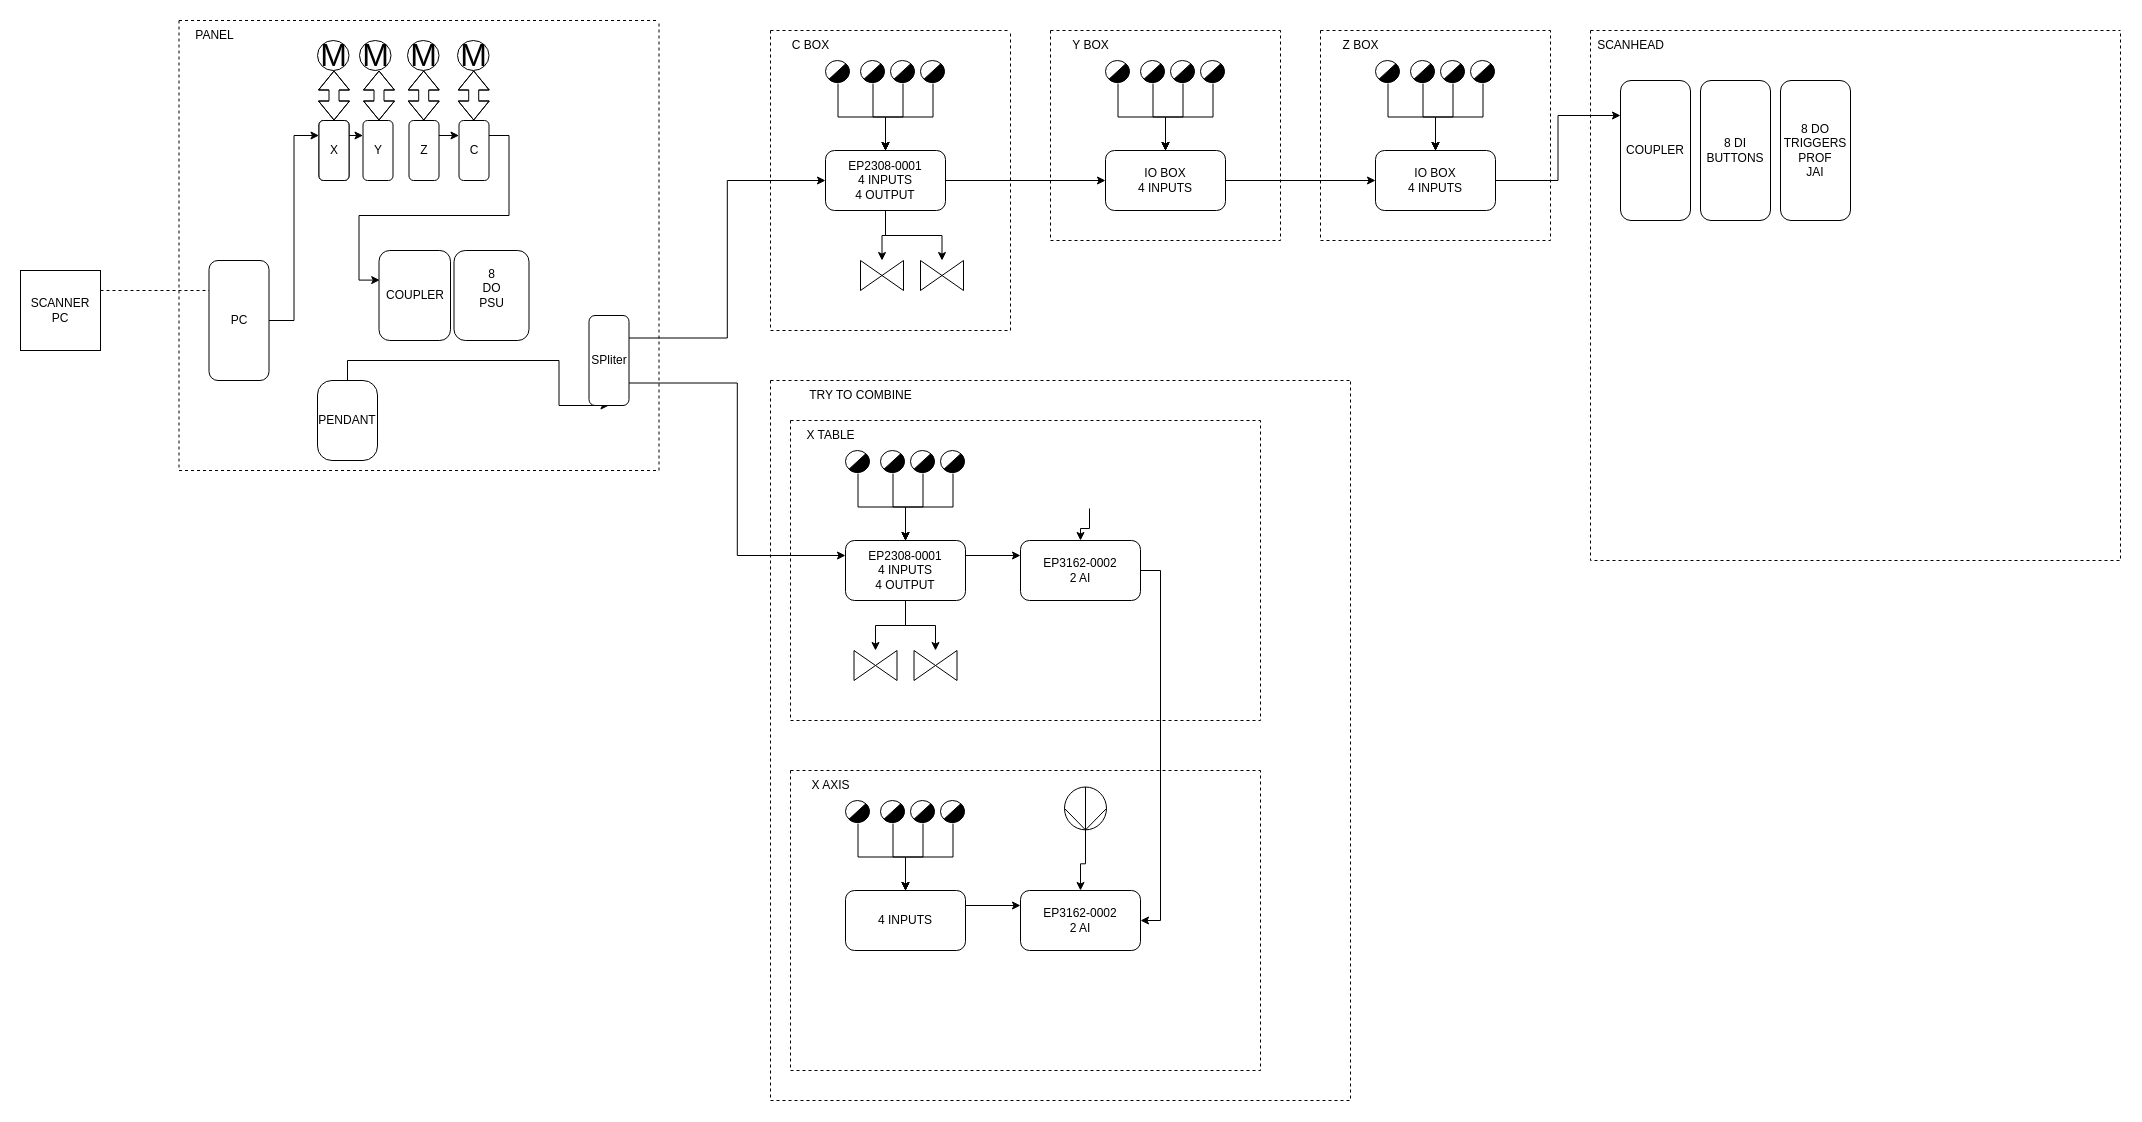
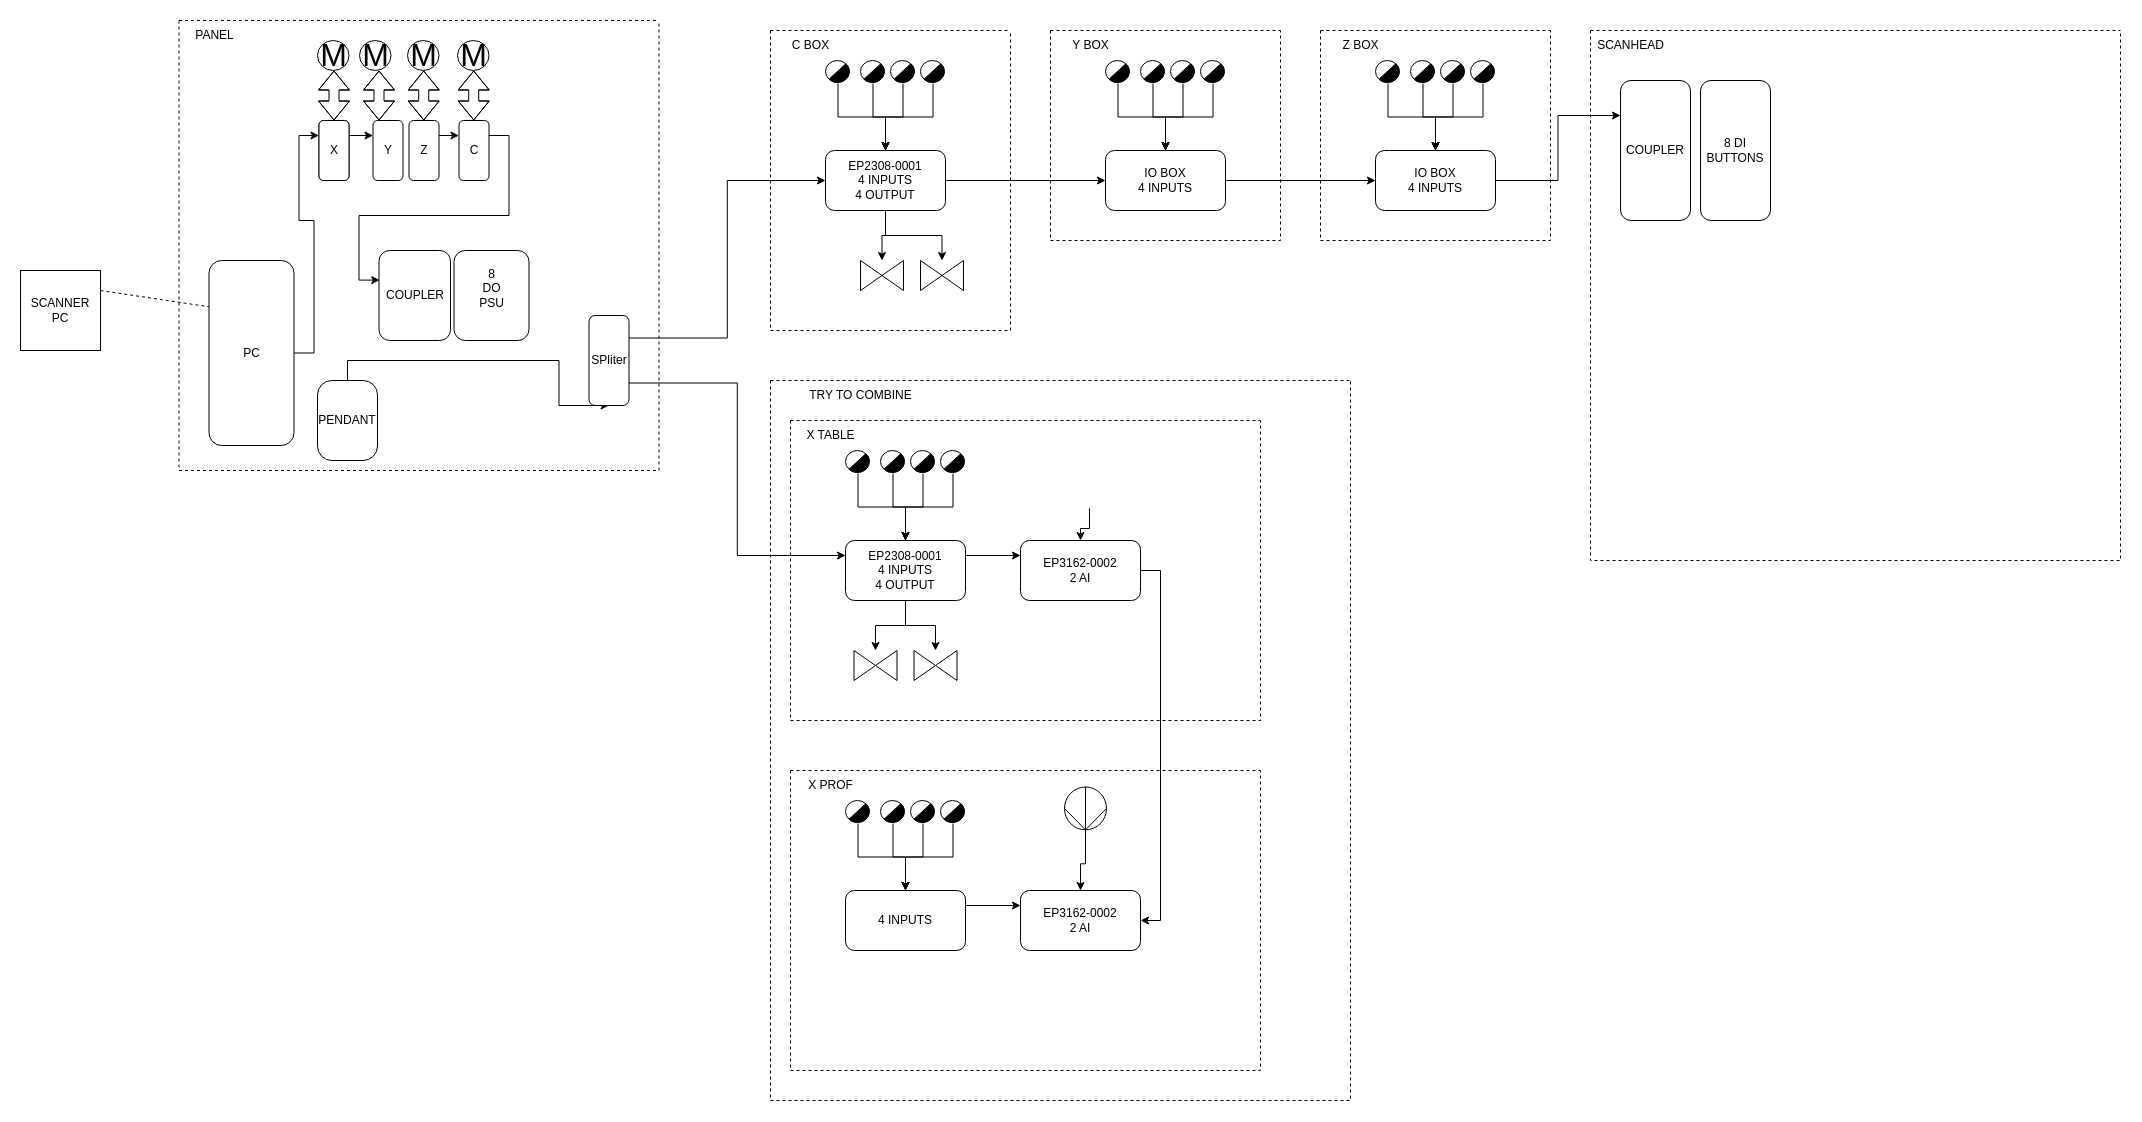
(378, 151) -> (388, 151)
(1816, 151) -> none
(239, 321) -> (252, 353)
(831, 786) -> (831, 786)
